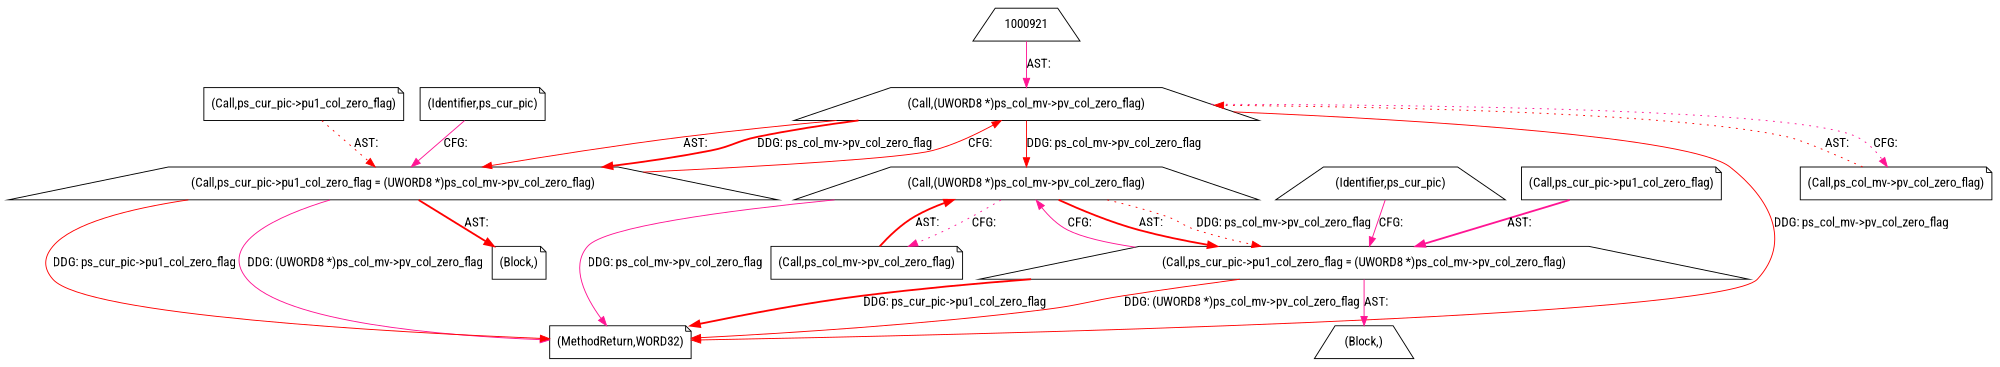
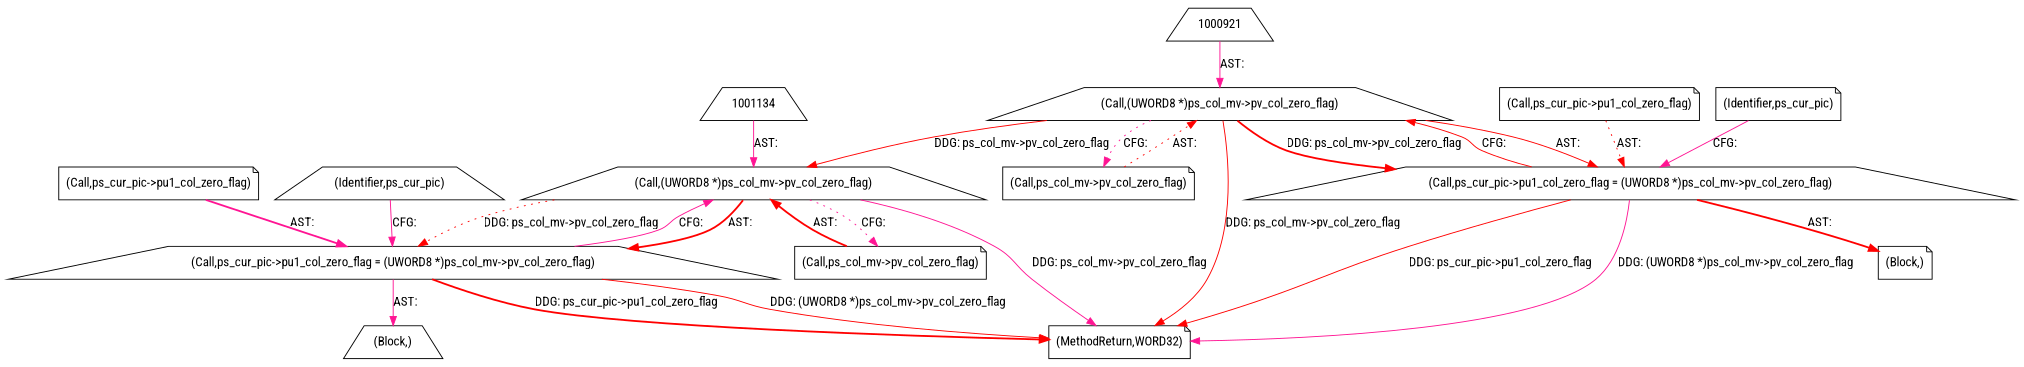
none -> (754, 104)
